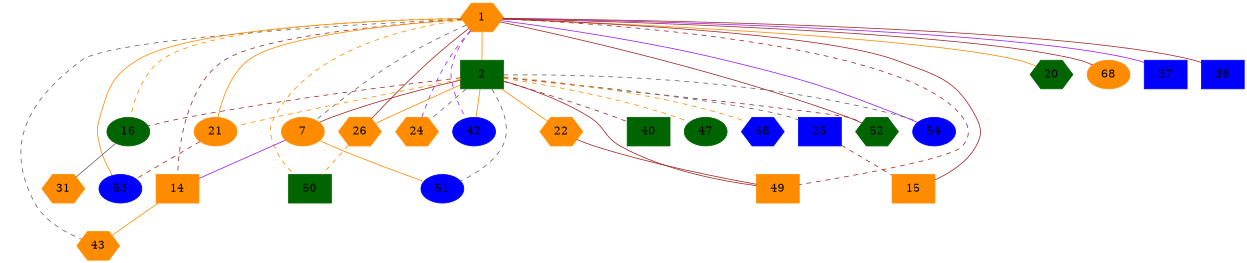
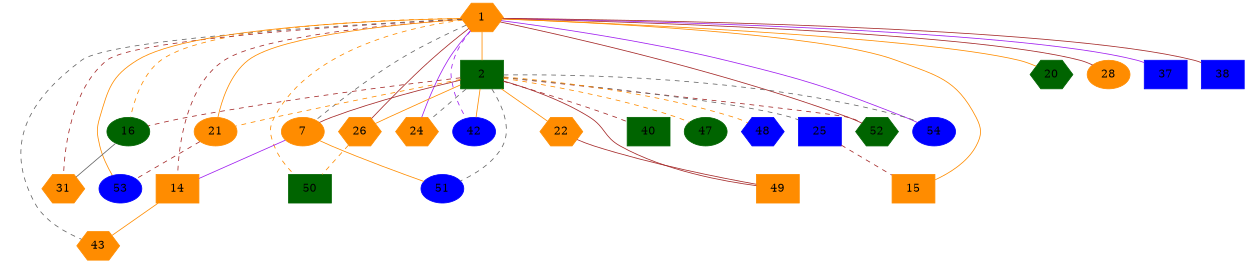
(793, 40) -> (793, 40)
(838, 60) -> (125, 53)
(442, 72) -> (442, 72)
(1109, 75) -> (1109, 75)
